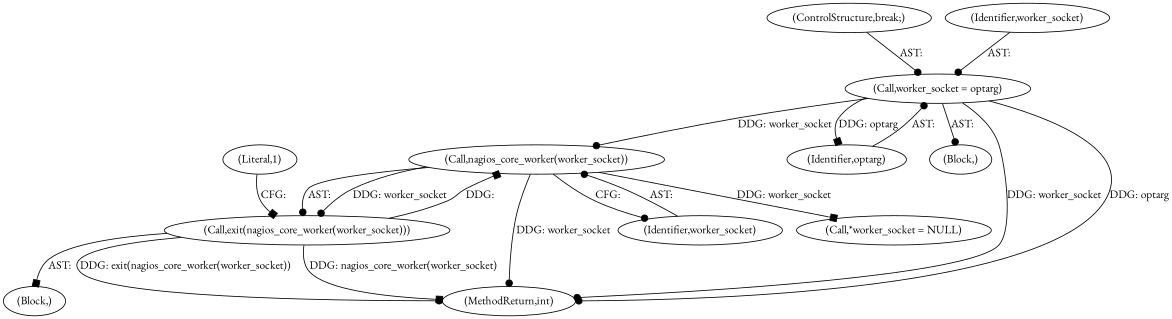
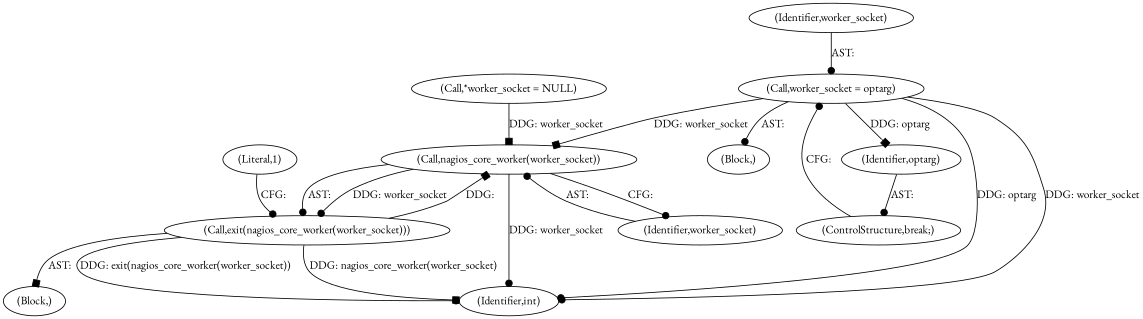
(913, 53) -> (820, 160)
(733, 119) -> (661, 116)
(899, 129) -> (891, 192)
(258, 194) -> (258, 195)
(714, 195) -> (509, 120)
(509, 301) -> (509, 301)
